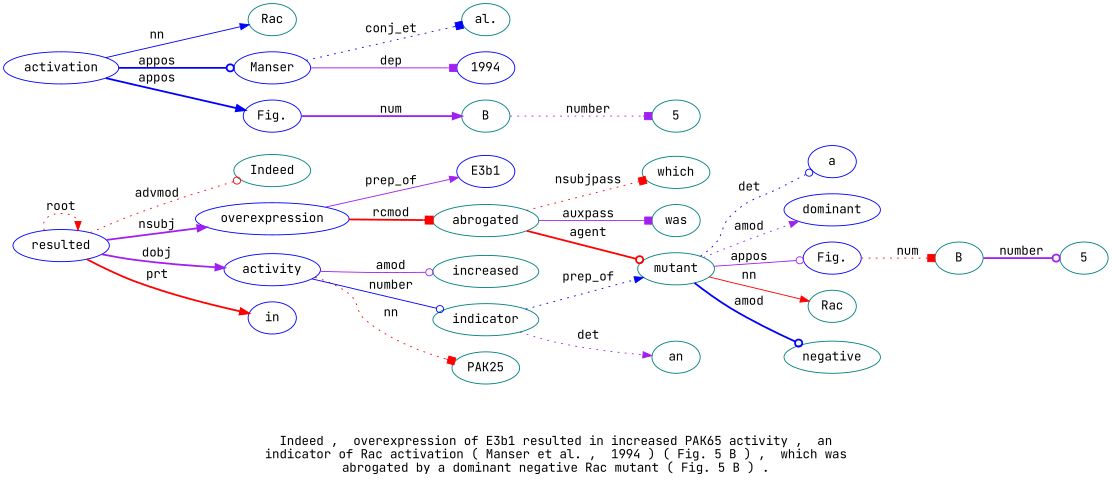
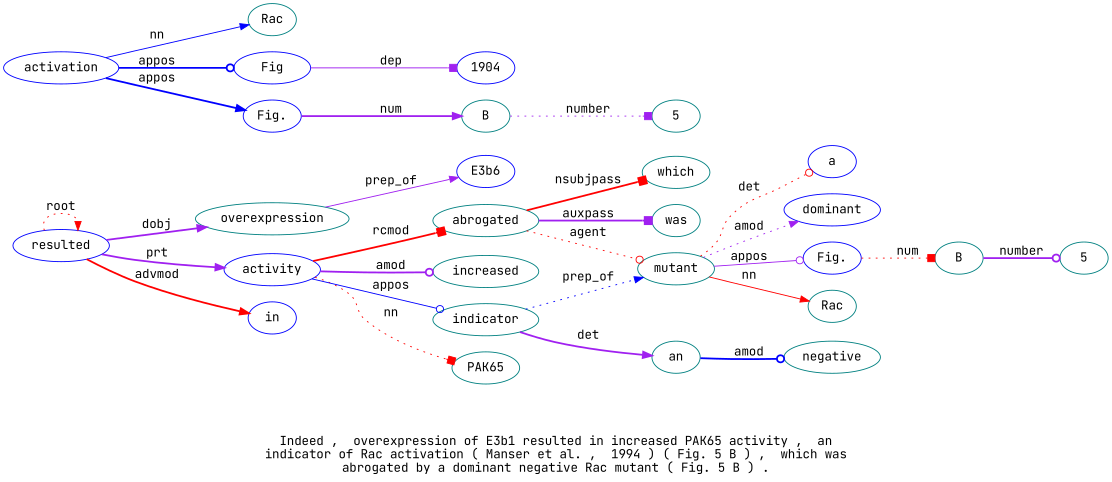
(486, 20) -> none
(272, 68) -> (272, 68)
(486, 68) -> (486, 68)
(272, 171) -> none
(486, 171) -> (486, 171)
(582, 196) -> (582, 196)
(744, 205) -> (744, 205)
(272, 219) -> (272, 219)
(386, 220) -> (374, 247)
(591, 221) -> (591, 221)
(157, 225) -> (157, 225)
(581, 245) -> (581, 245)
(157, 253) -> (157, 253)
(373, 272) -> (373, 272)
(157, 275) -> (157, 275)
(391, 285) -> (391, 285)
(743, 315) -> (739, 359)
(581, 347) -> (581, 347)
(486, 368) -> (486, 368)
